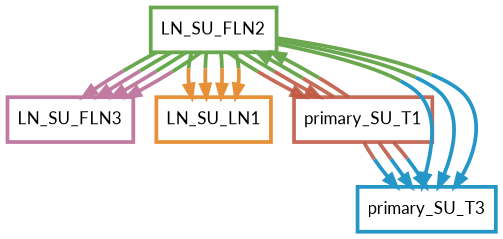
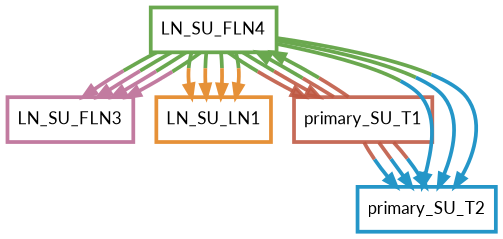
(214, 30) -> (214, 30)
(427, 209) -> (427, 209)
